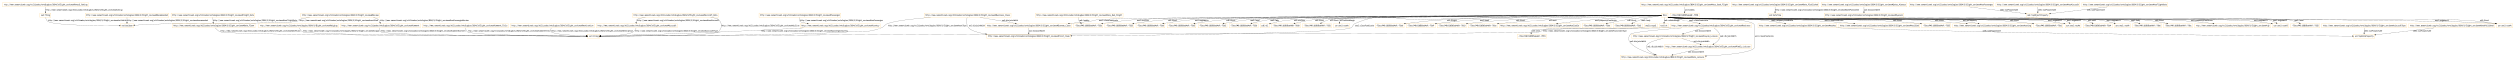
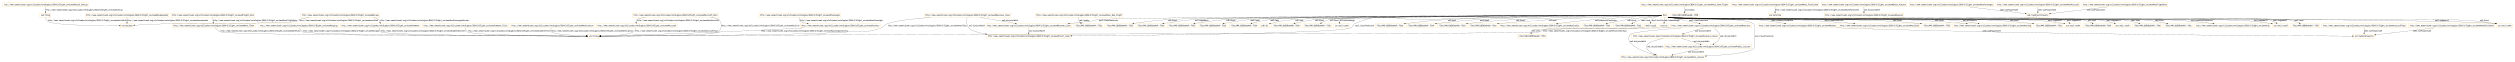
(1382, 16) -> (1655, 17)
(1299, 20) -> (1299, 20)
(1452, 20) -> (1452, 20)
